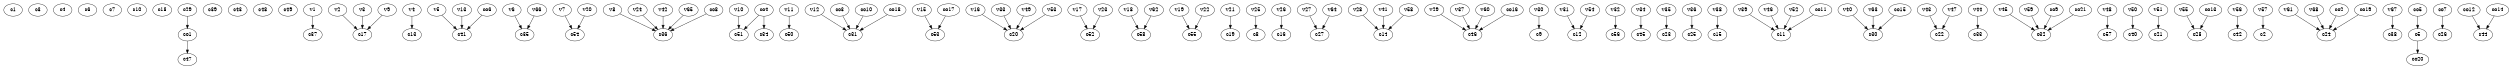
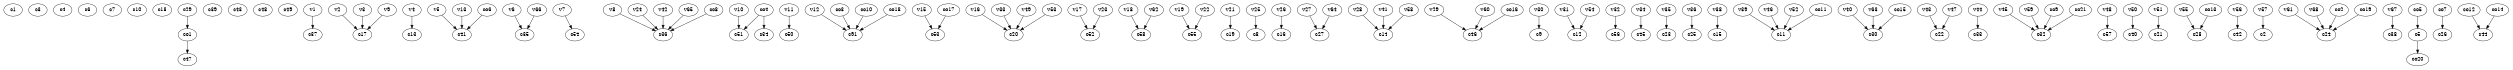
(587, 10) -> none
(1460, 10) -> none
(853, 35) -> (853, 35)
